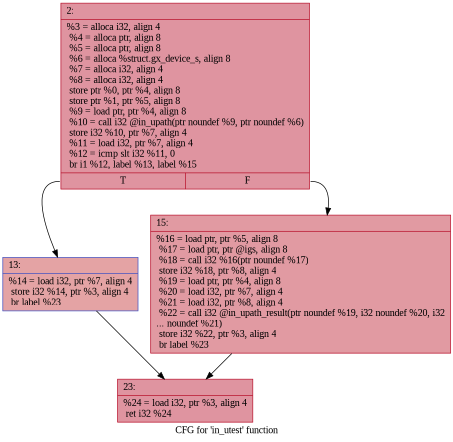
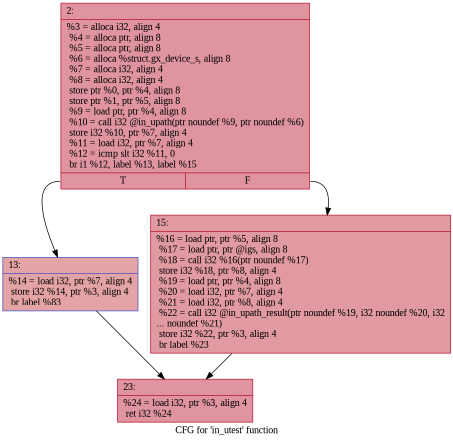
(35, 302) -> (35, 302)
